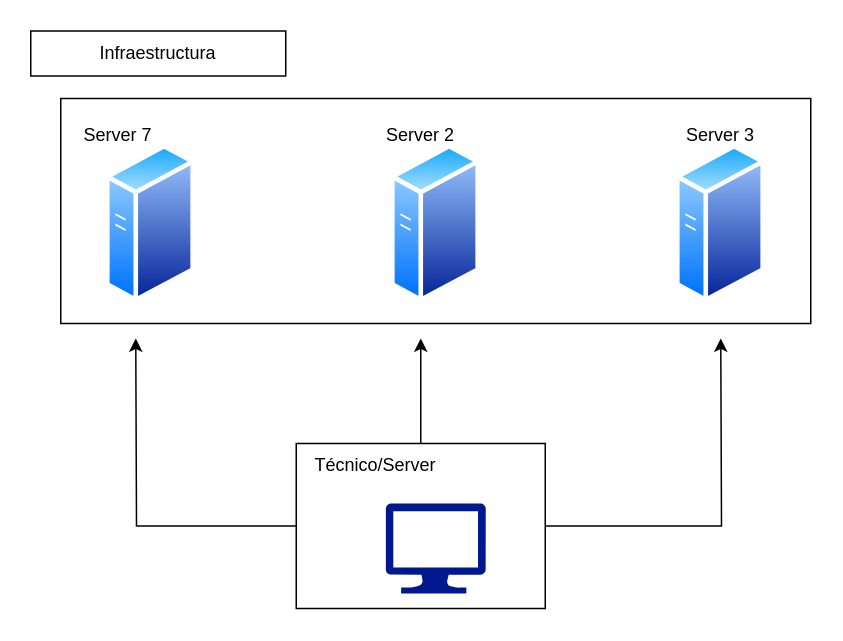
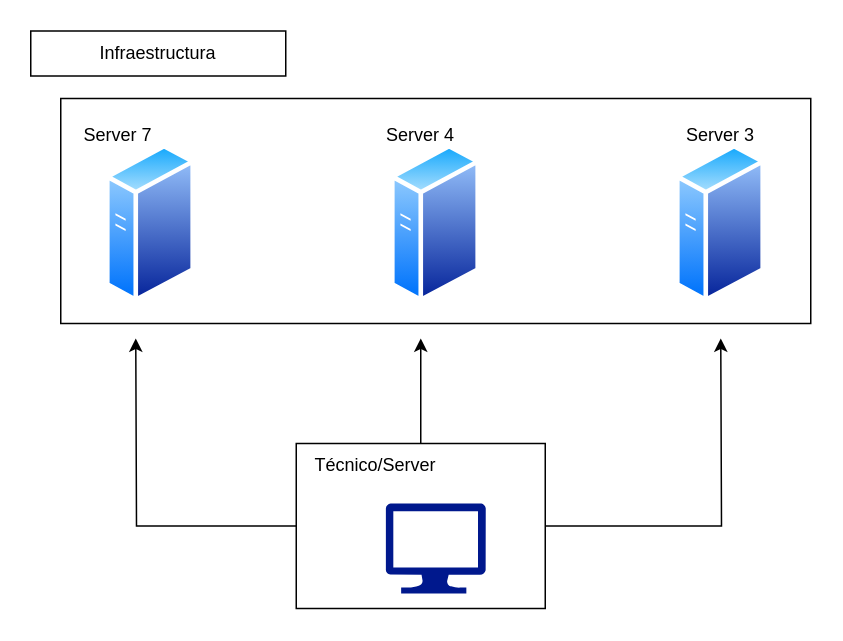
(421, 136) -> (421, 136)
